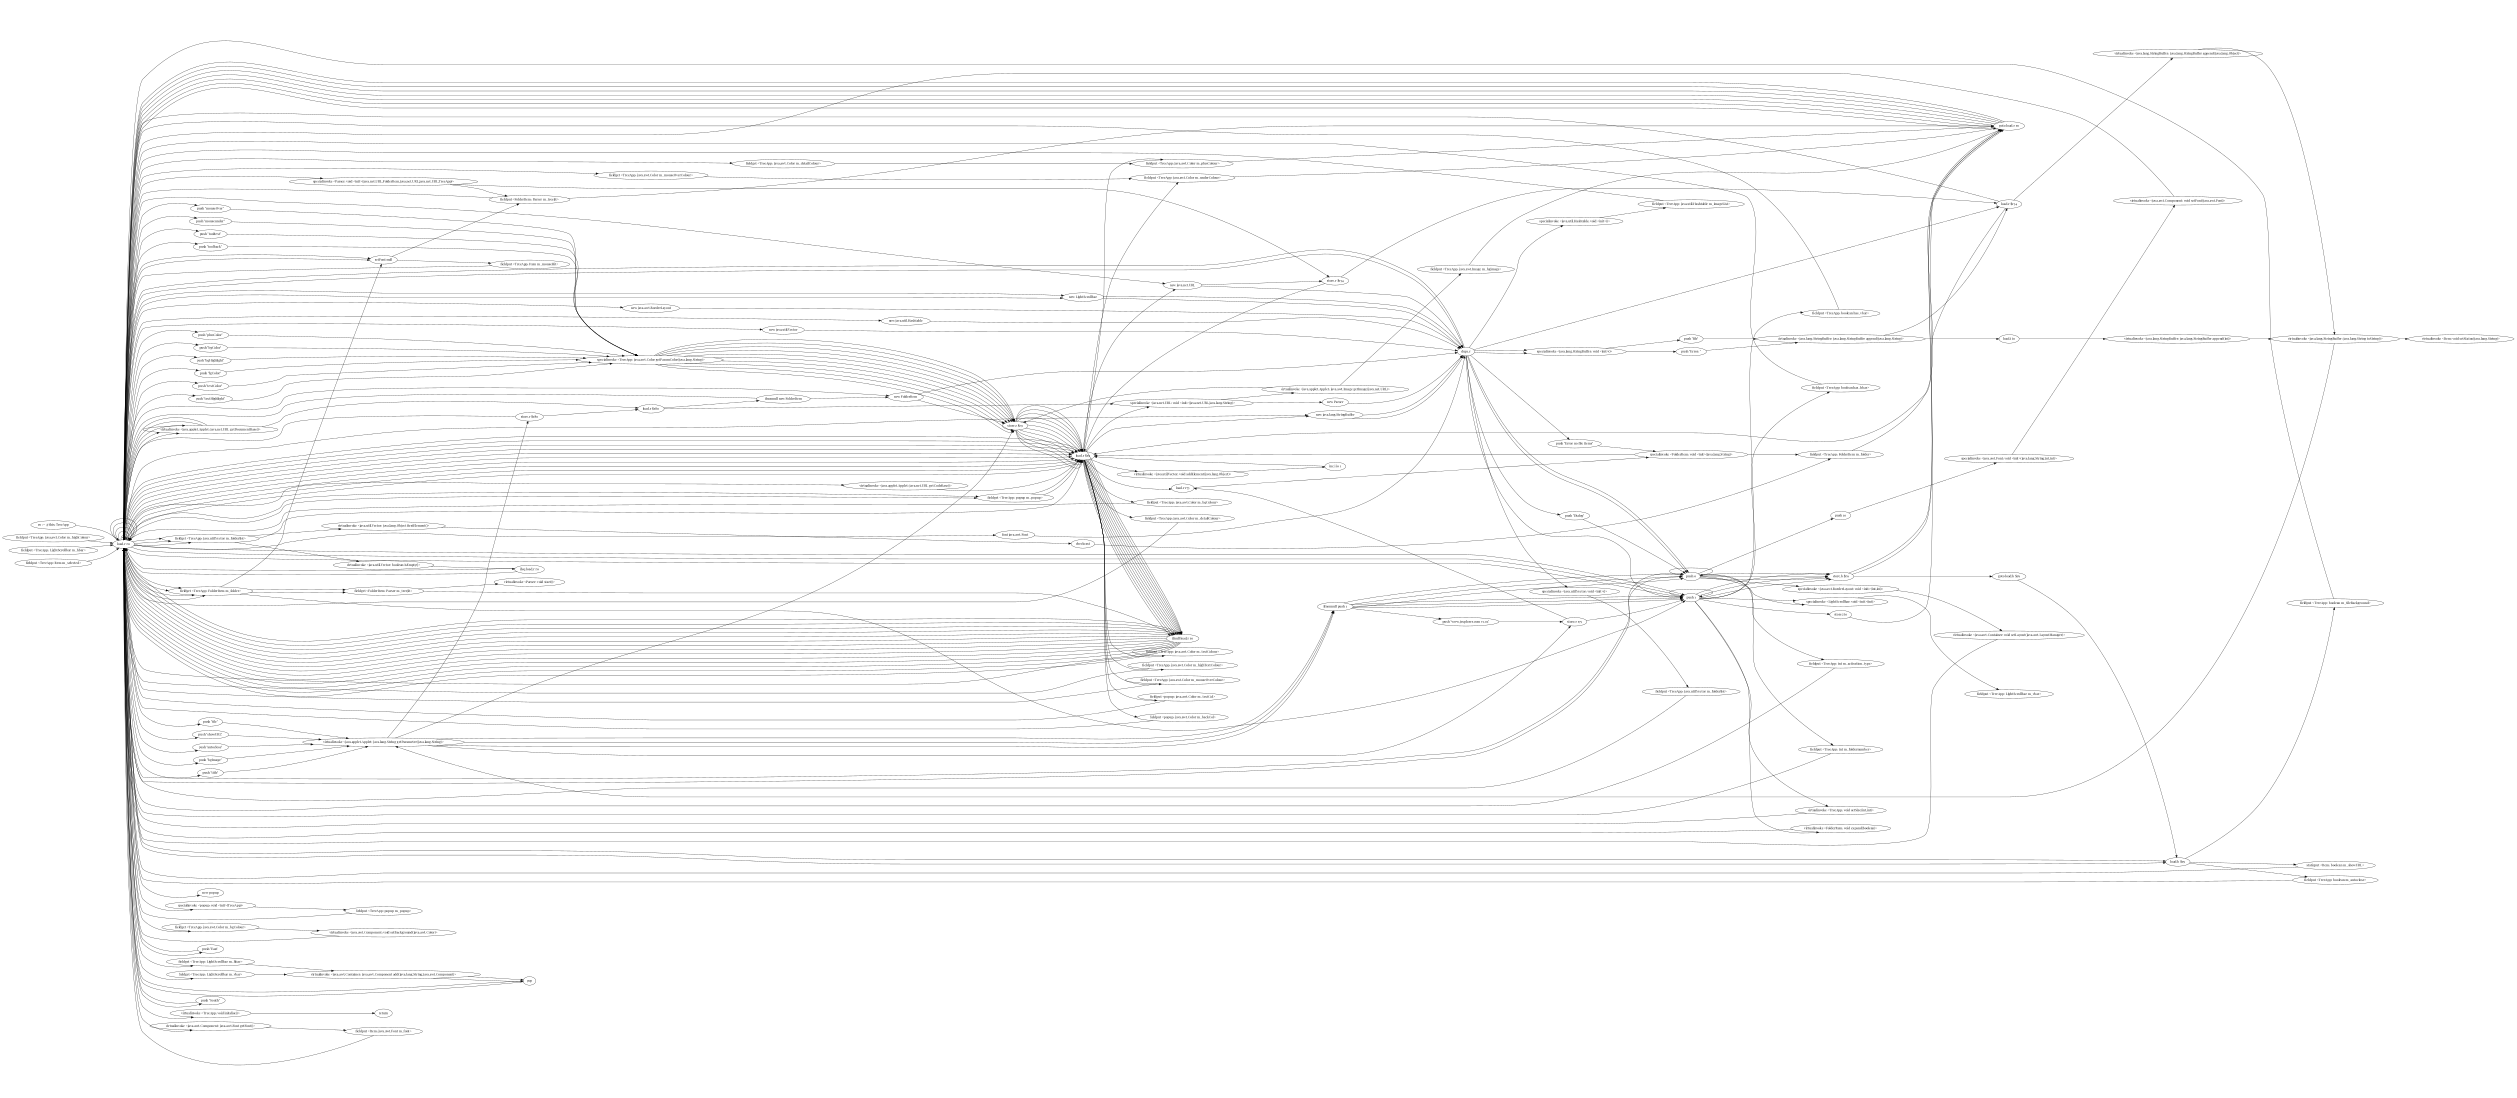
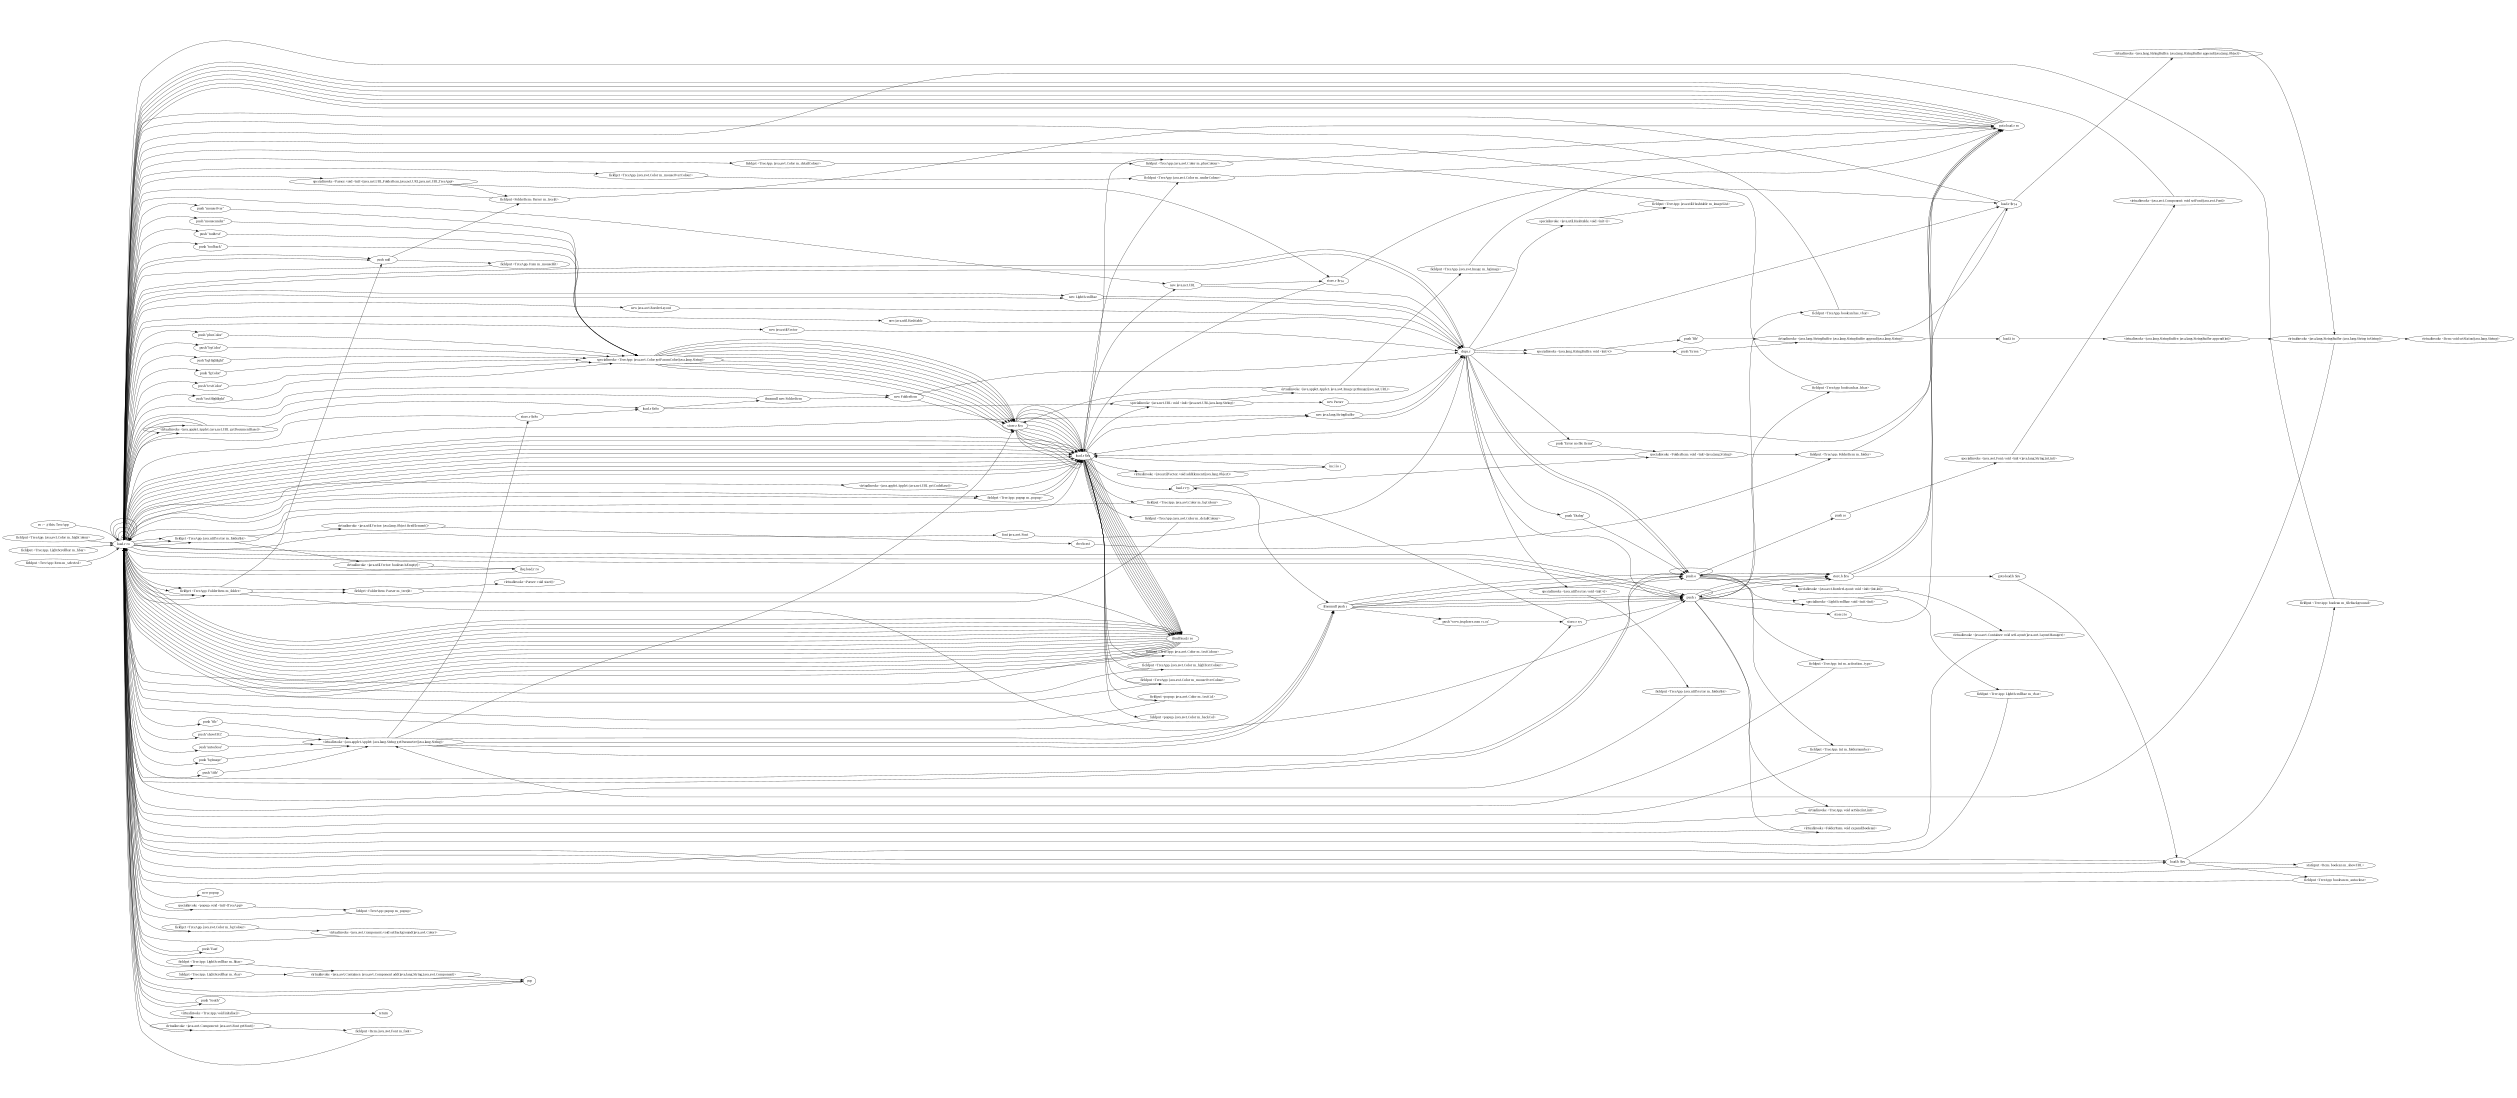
(384, 260) -> (384, 260)
none -> (1259, 531)
none -> (966, 851)
